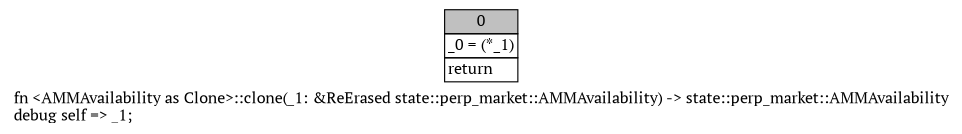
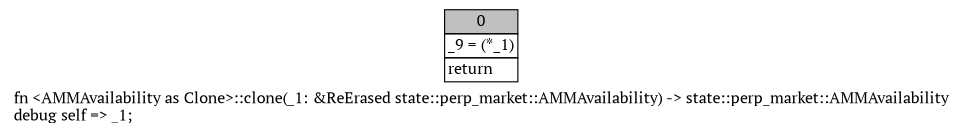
(481, 45) -> (481, 45)
